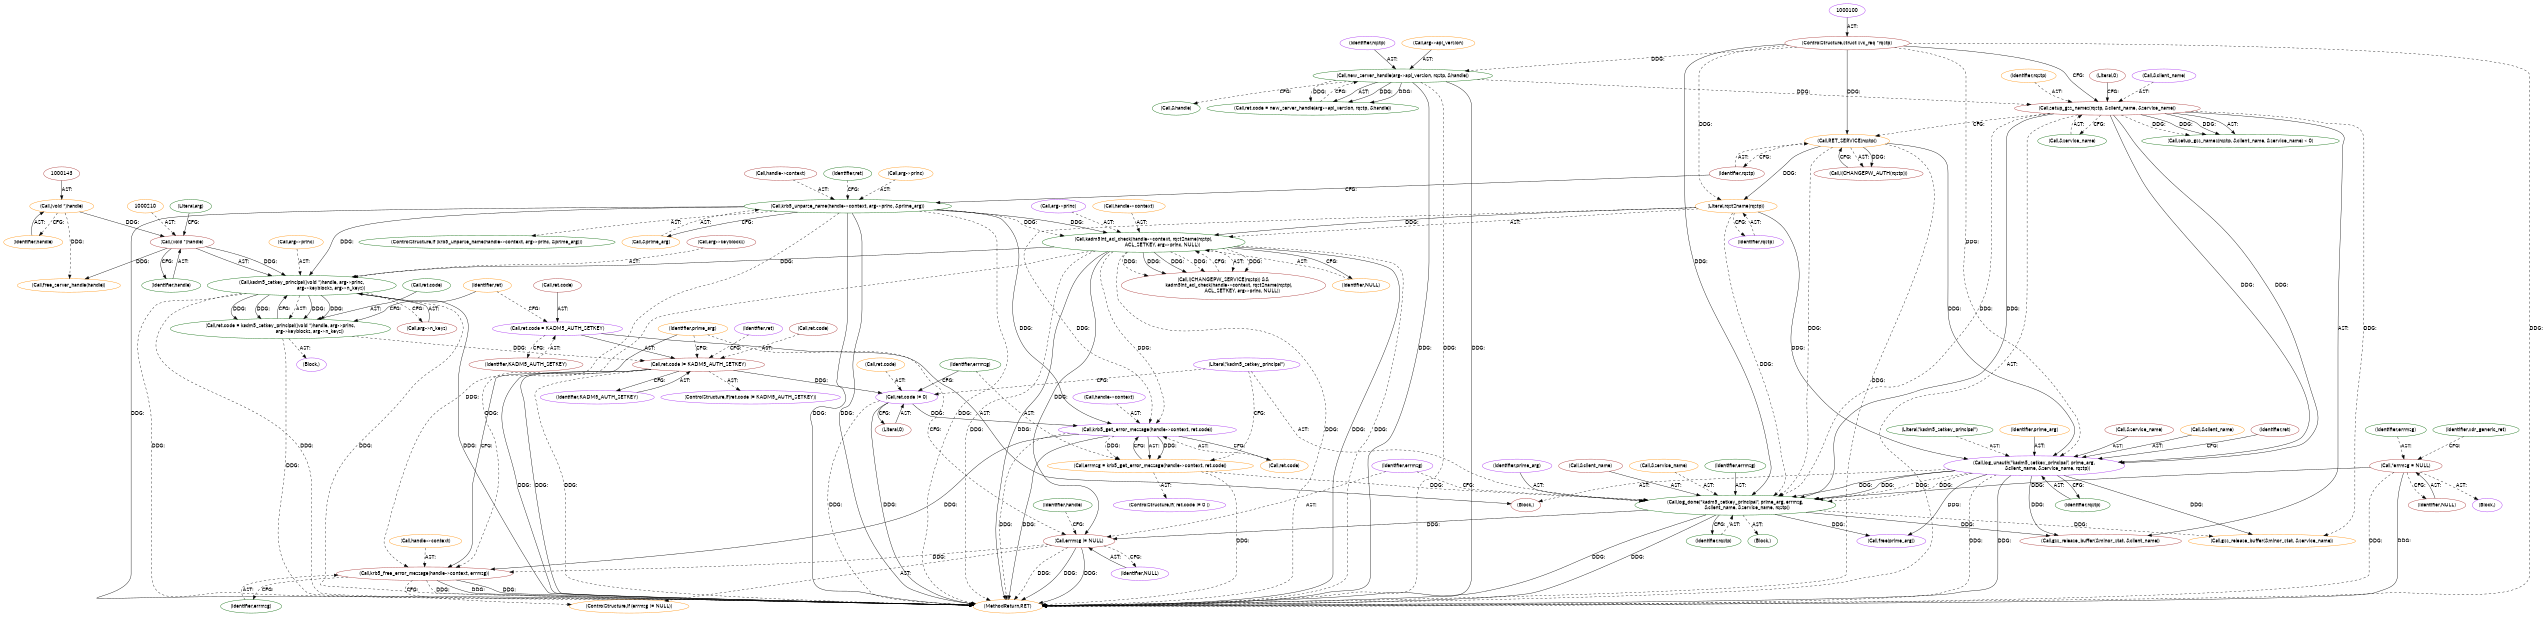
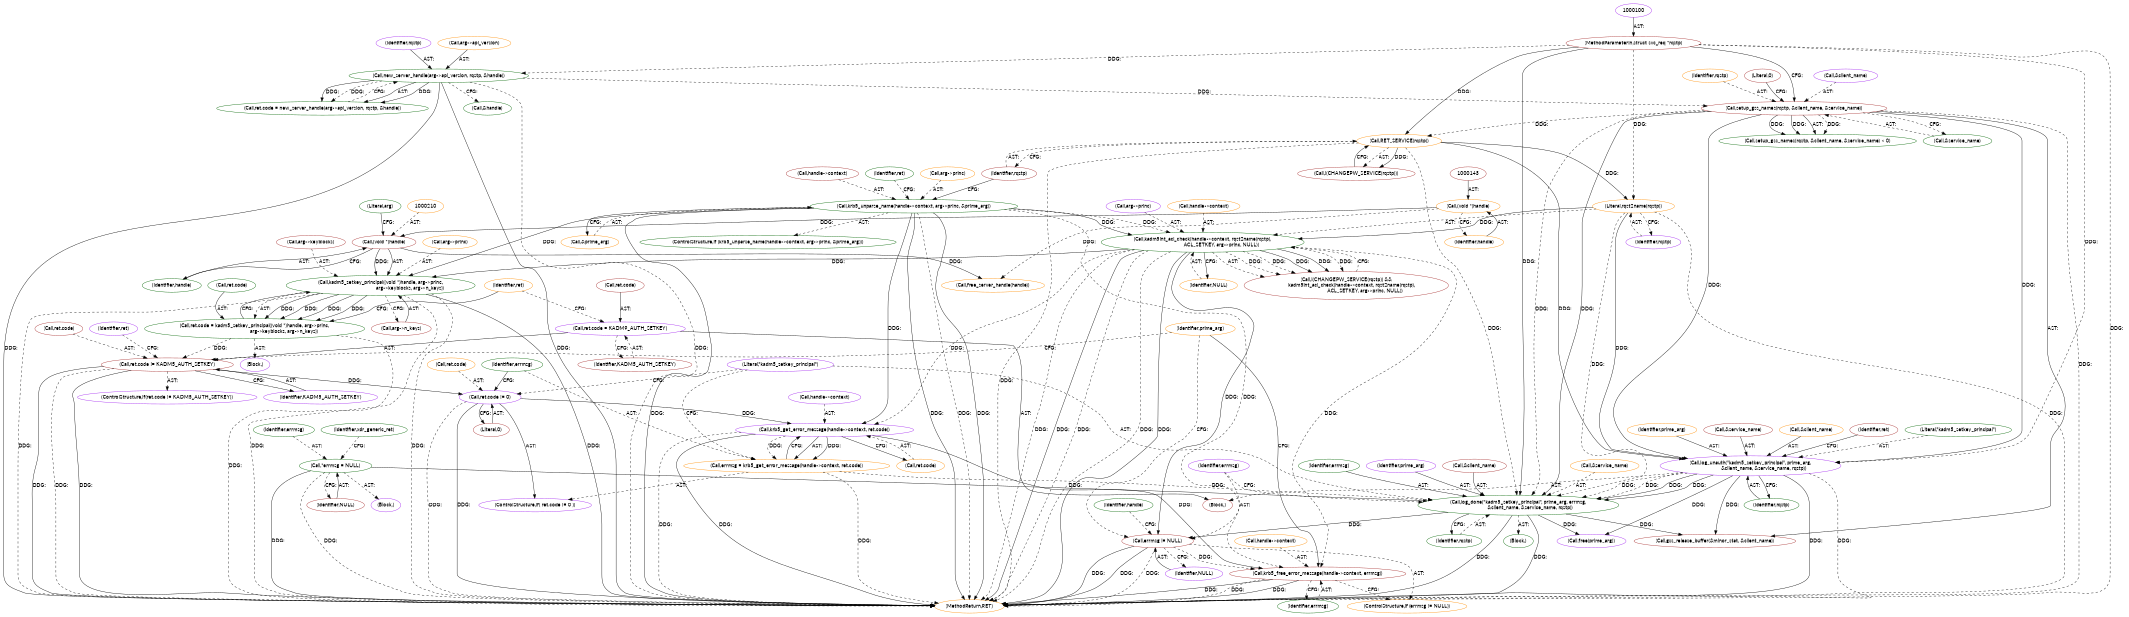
(1847, 43) -> (1634, 43)
(1980, 125) -> (1543, 125)
(1868, 174) -> (1356, 174)
(1243, 222) -> (1993, 591)
(557, 329) -> (620, 329)
(2013, 365) -> (2086, 365)
none -> (525, 446)
(2406, 466) -> (336, 466)
(2272, 541) -> none
